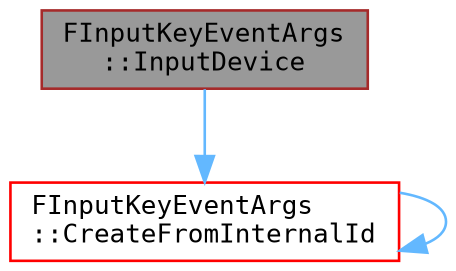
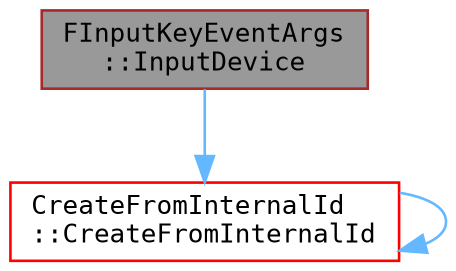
(205, 222) -> (205, 222)
